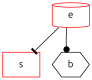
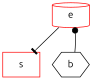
(66, 37) -> (75, 43)
